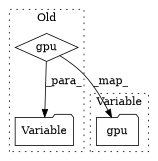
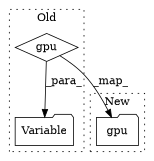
(119, 102) -> (117, 102)
